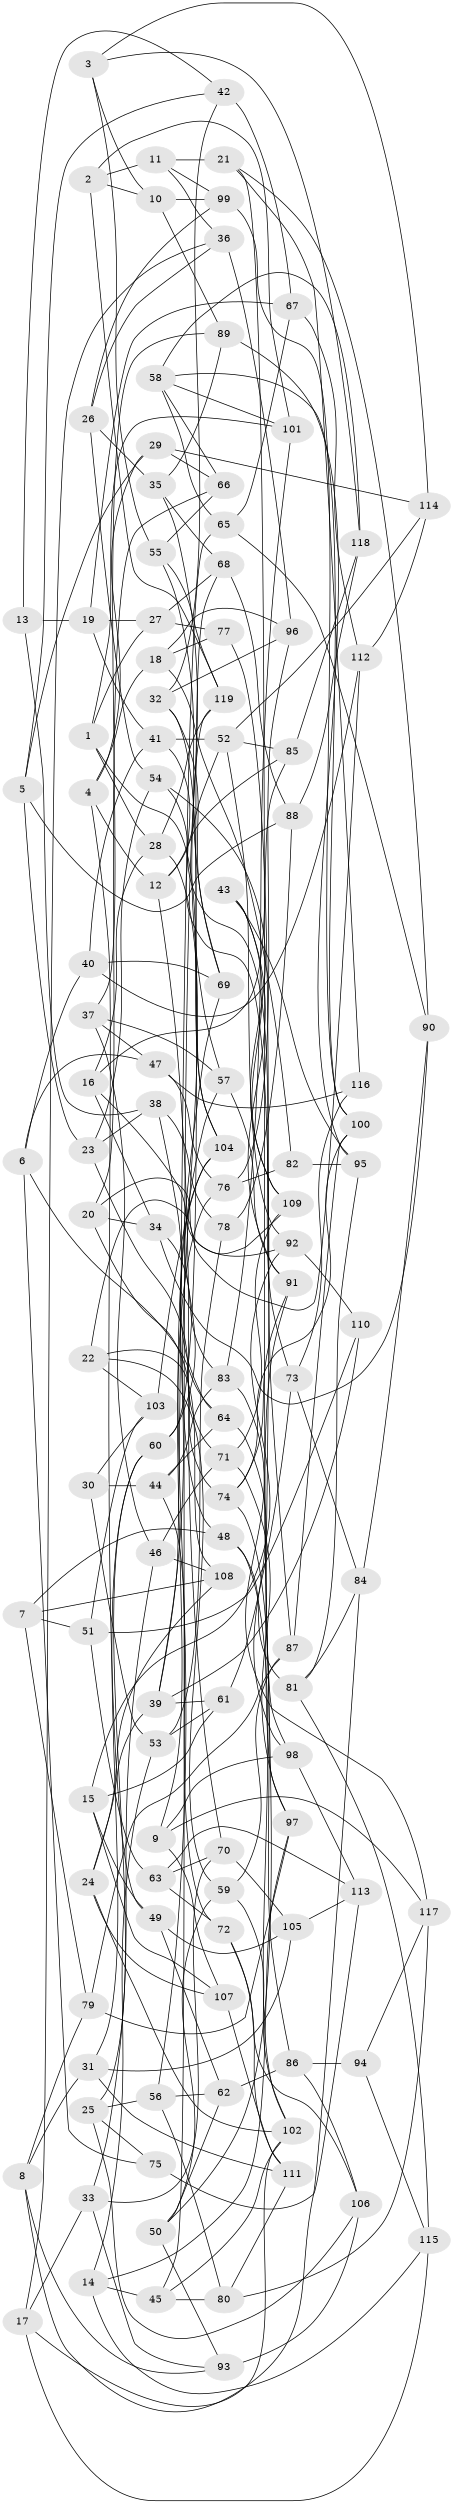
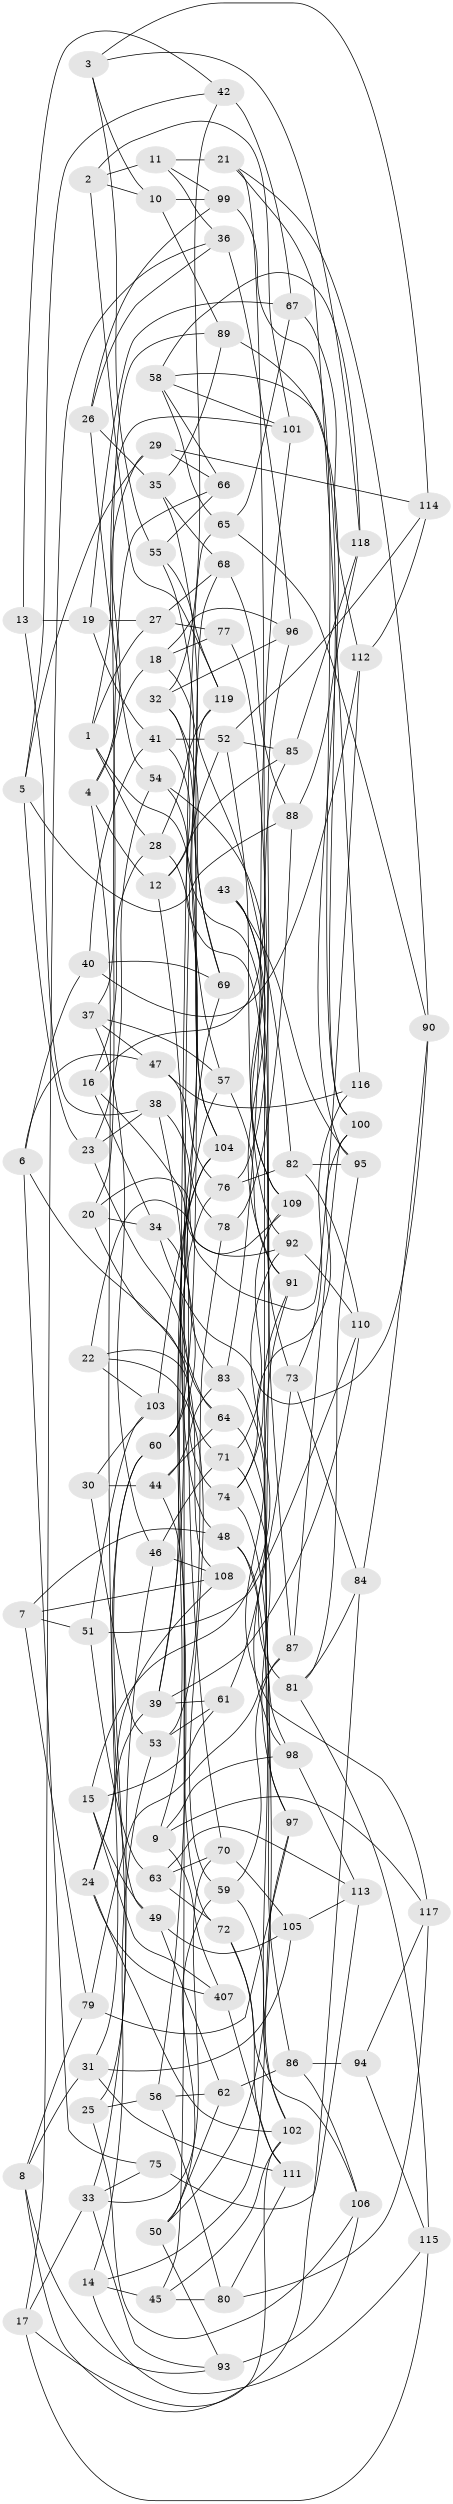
none -> (339, 1240)
(224, 1998) -> (224, 1998)
(124, 2139) -> (122, 2182)
